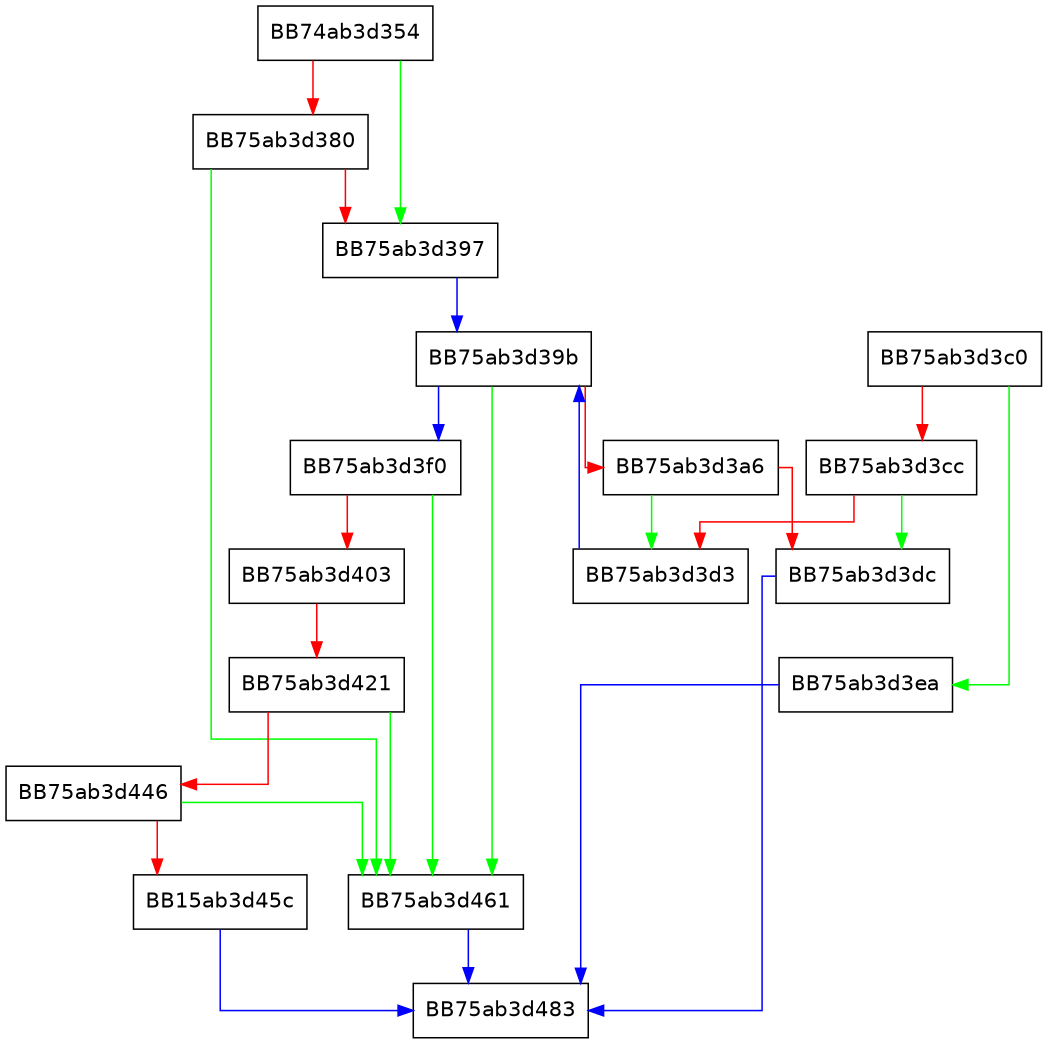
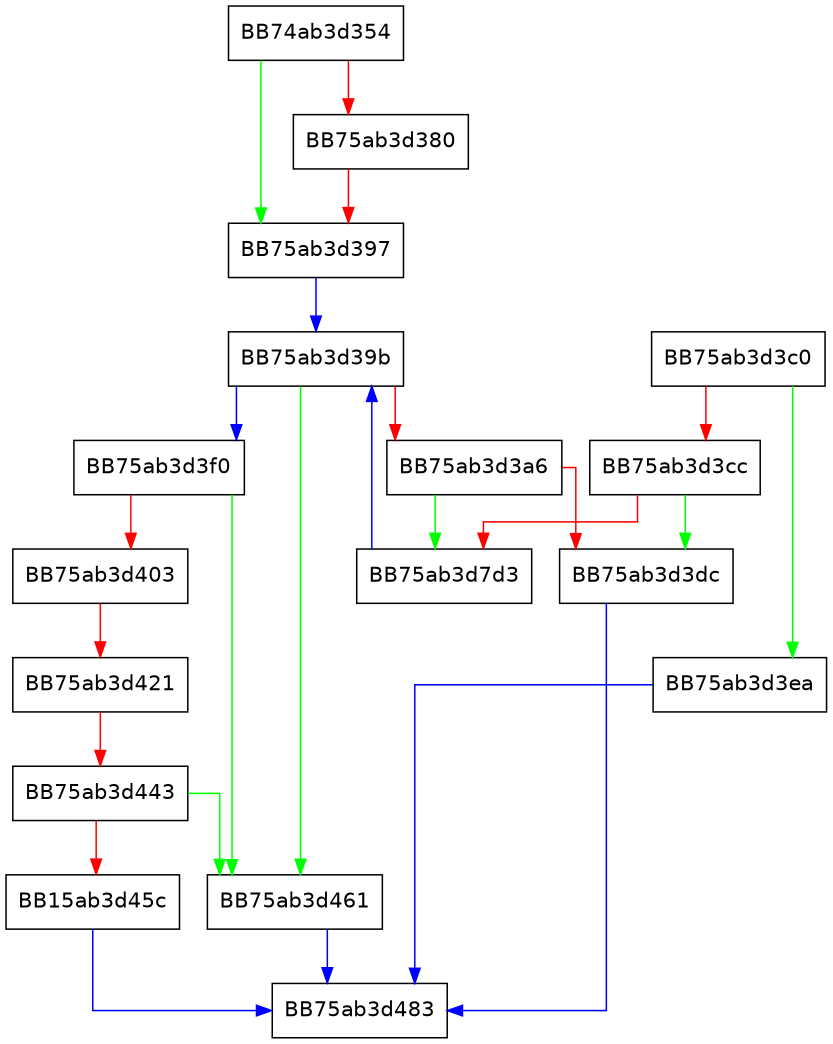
(661, 576) -> (444, 576)
(211, 597) -> none
(390, 786) -> none
(94, 793) -> (100, 793)
